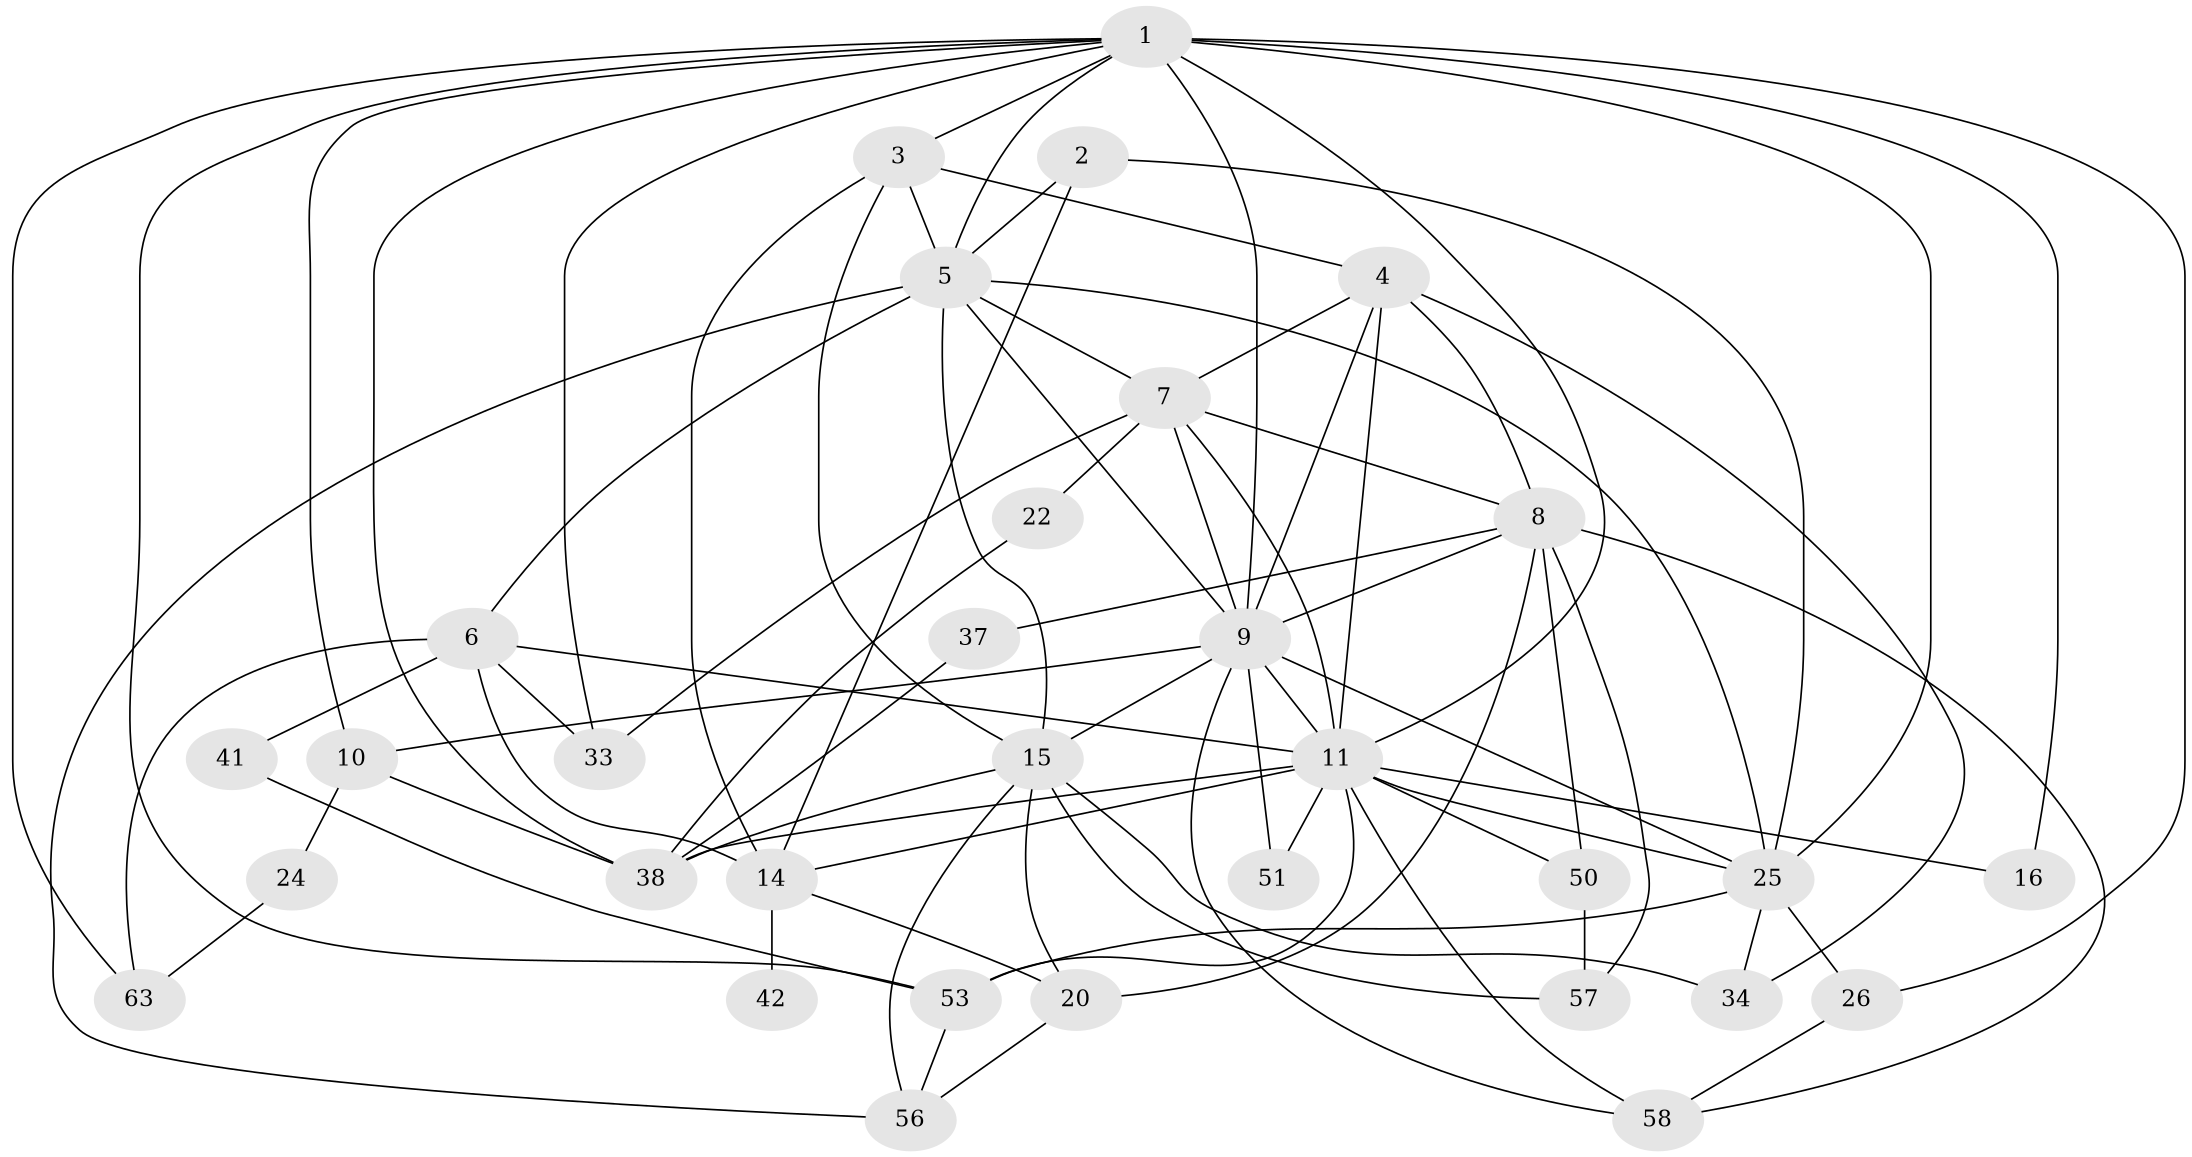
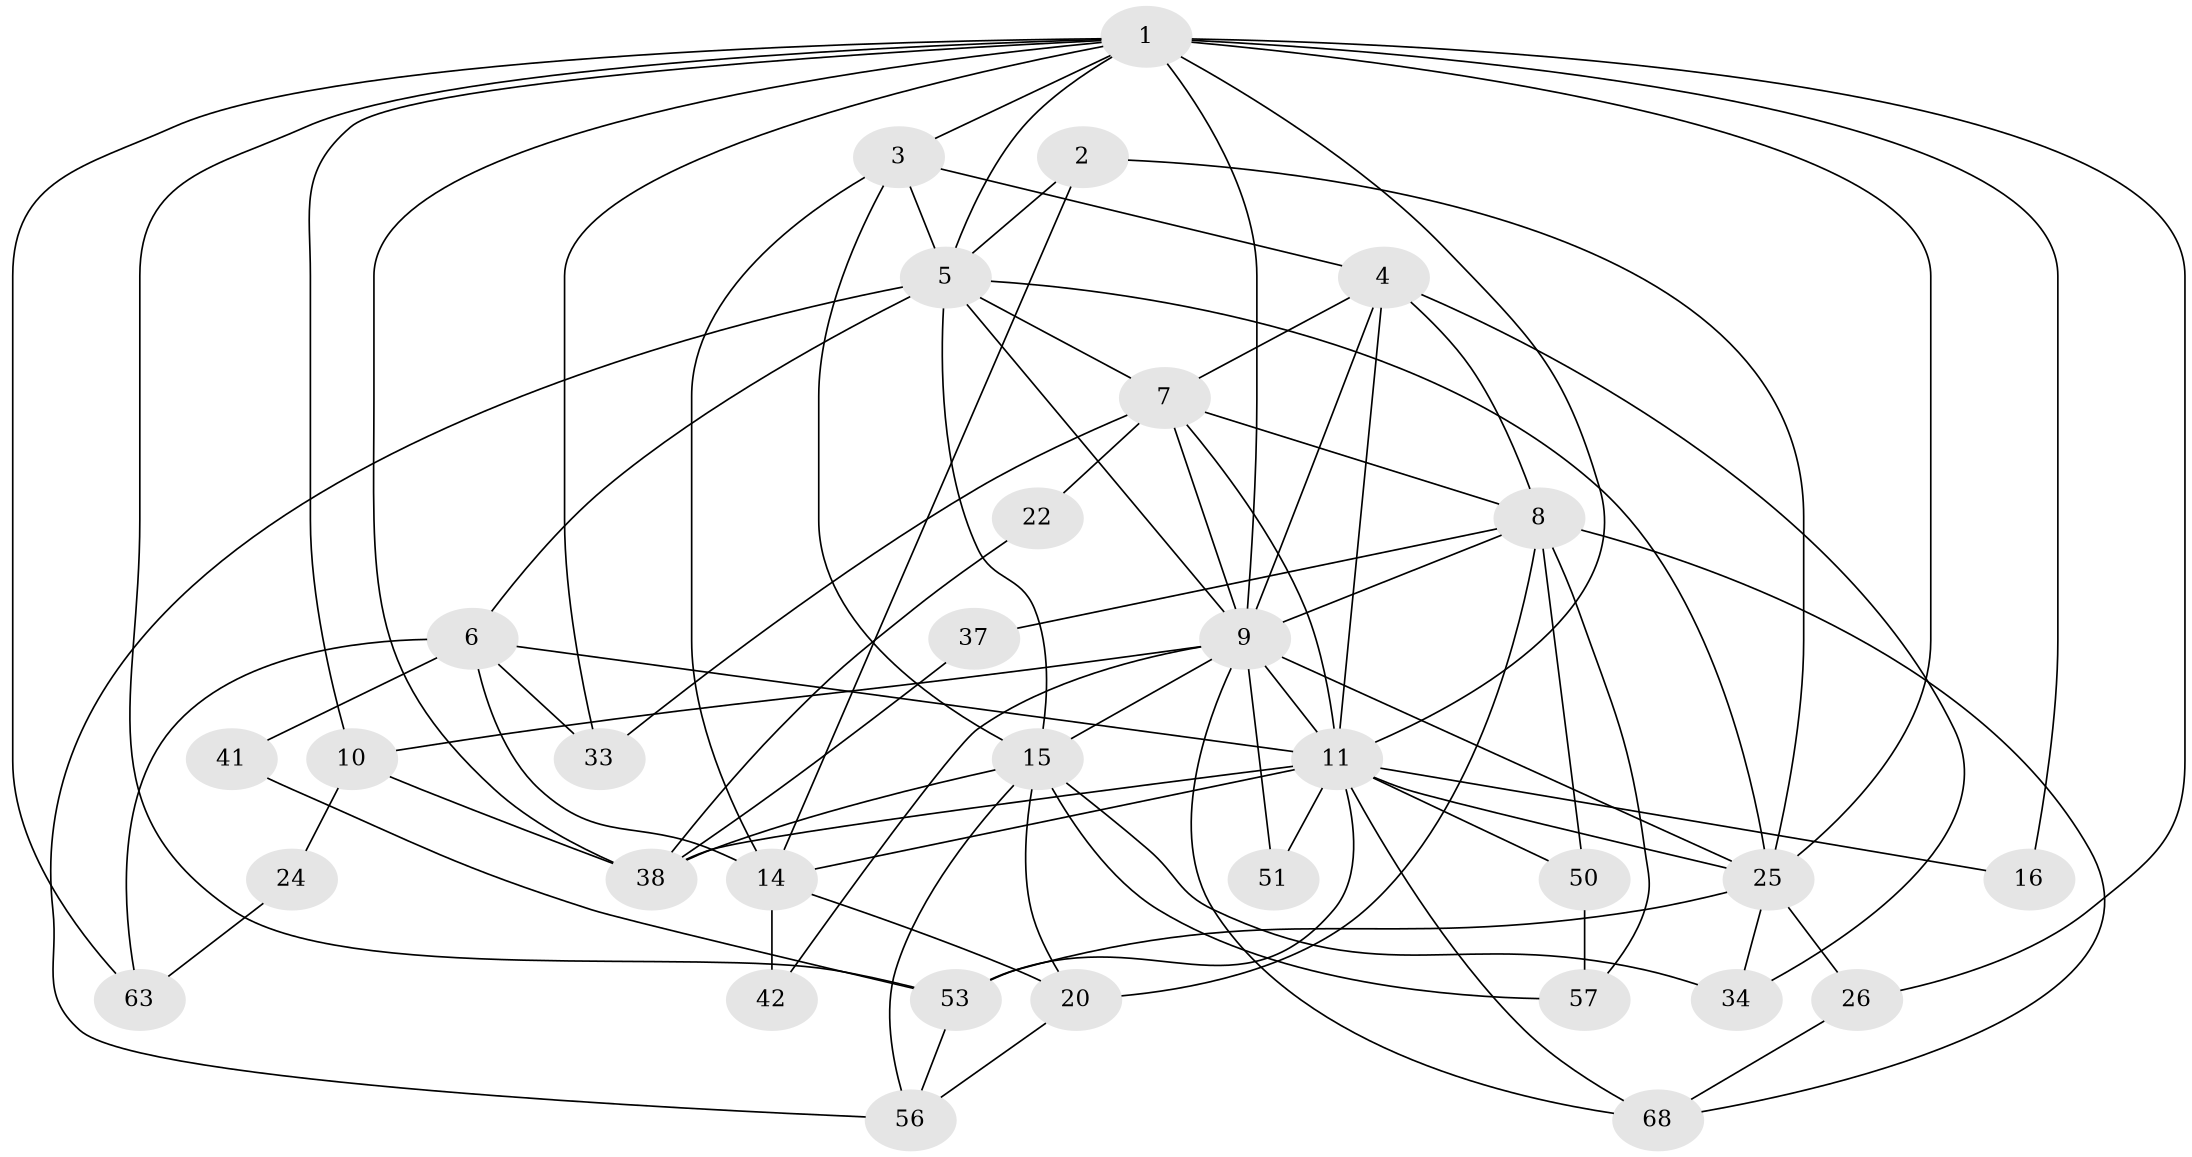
none -> (955, 753)
(1658, 1120) -> (1658, 1120)
